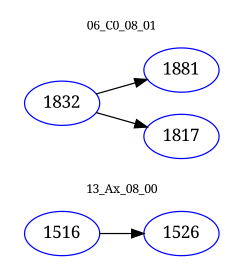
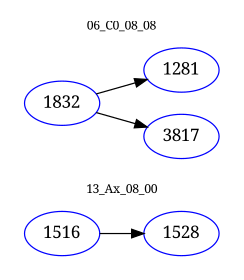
(122, 26) -> (122, 26)
(181, 70) -> (181, 70)
(181, 136) -> (181, 136)
(181, 234) -> (181, 234)
